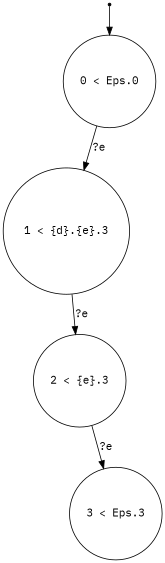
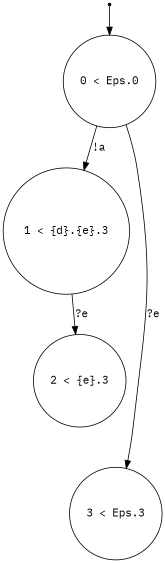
(99, 148) -> (99, 148)
(97, 443) -> (147, 292)
